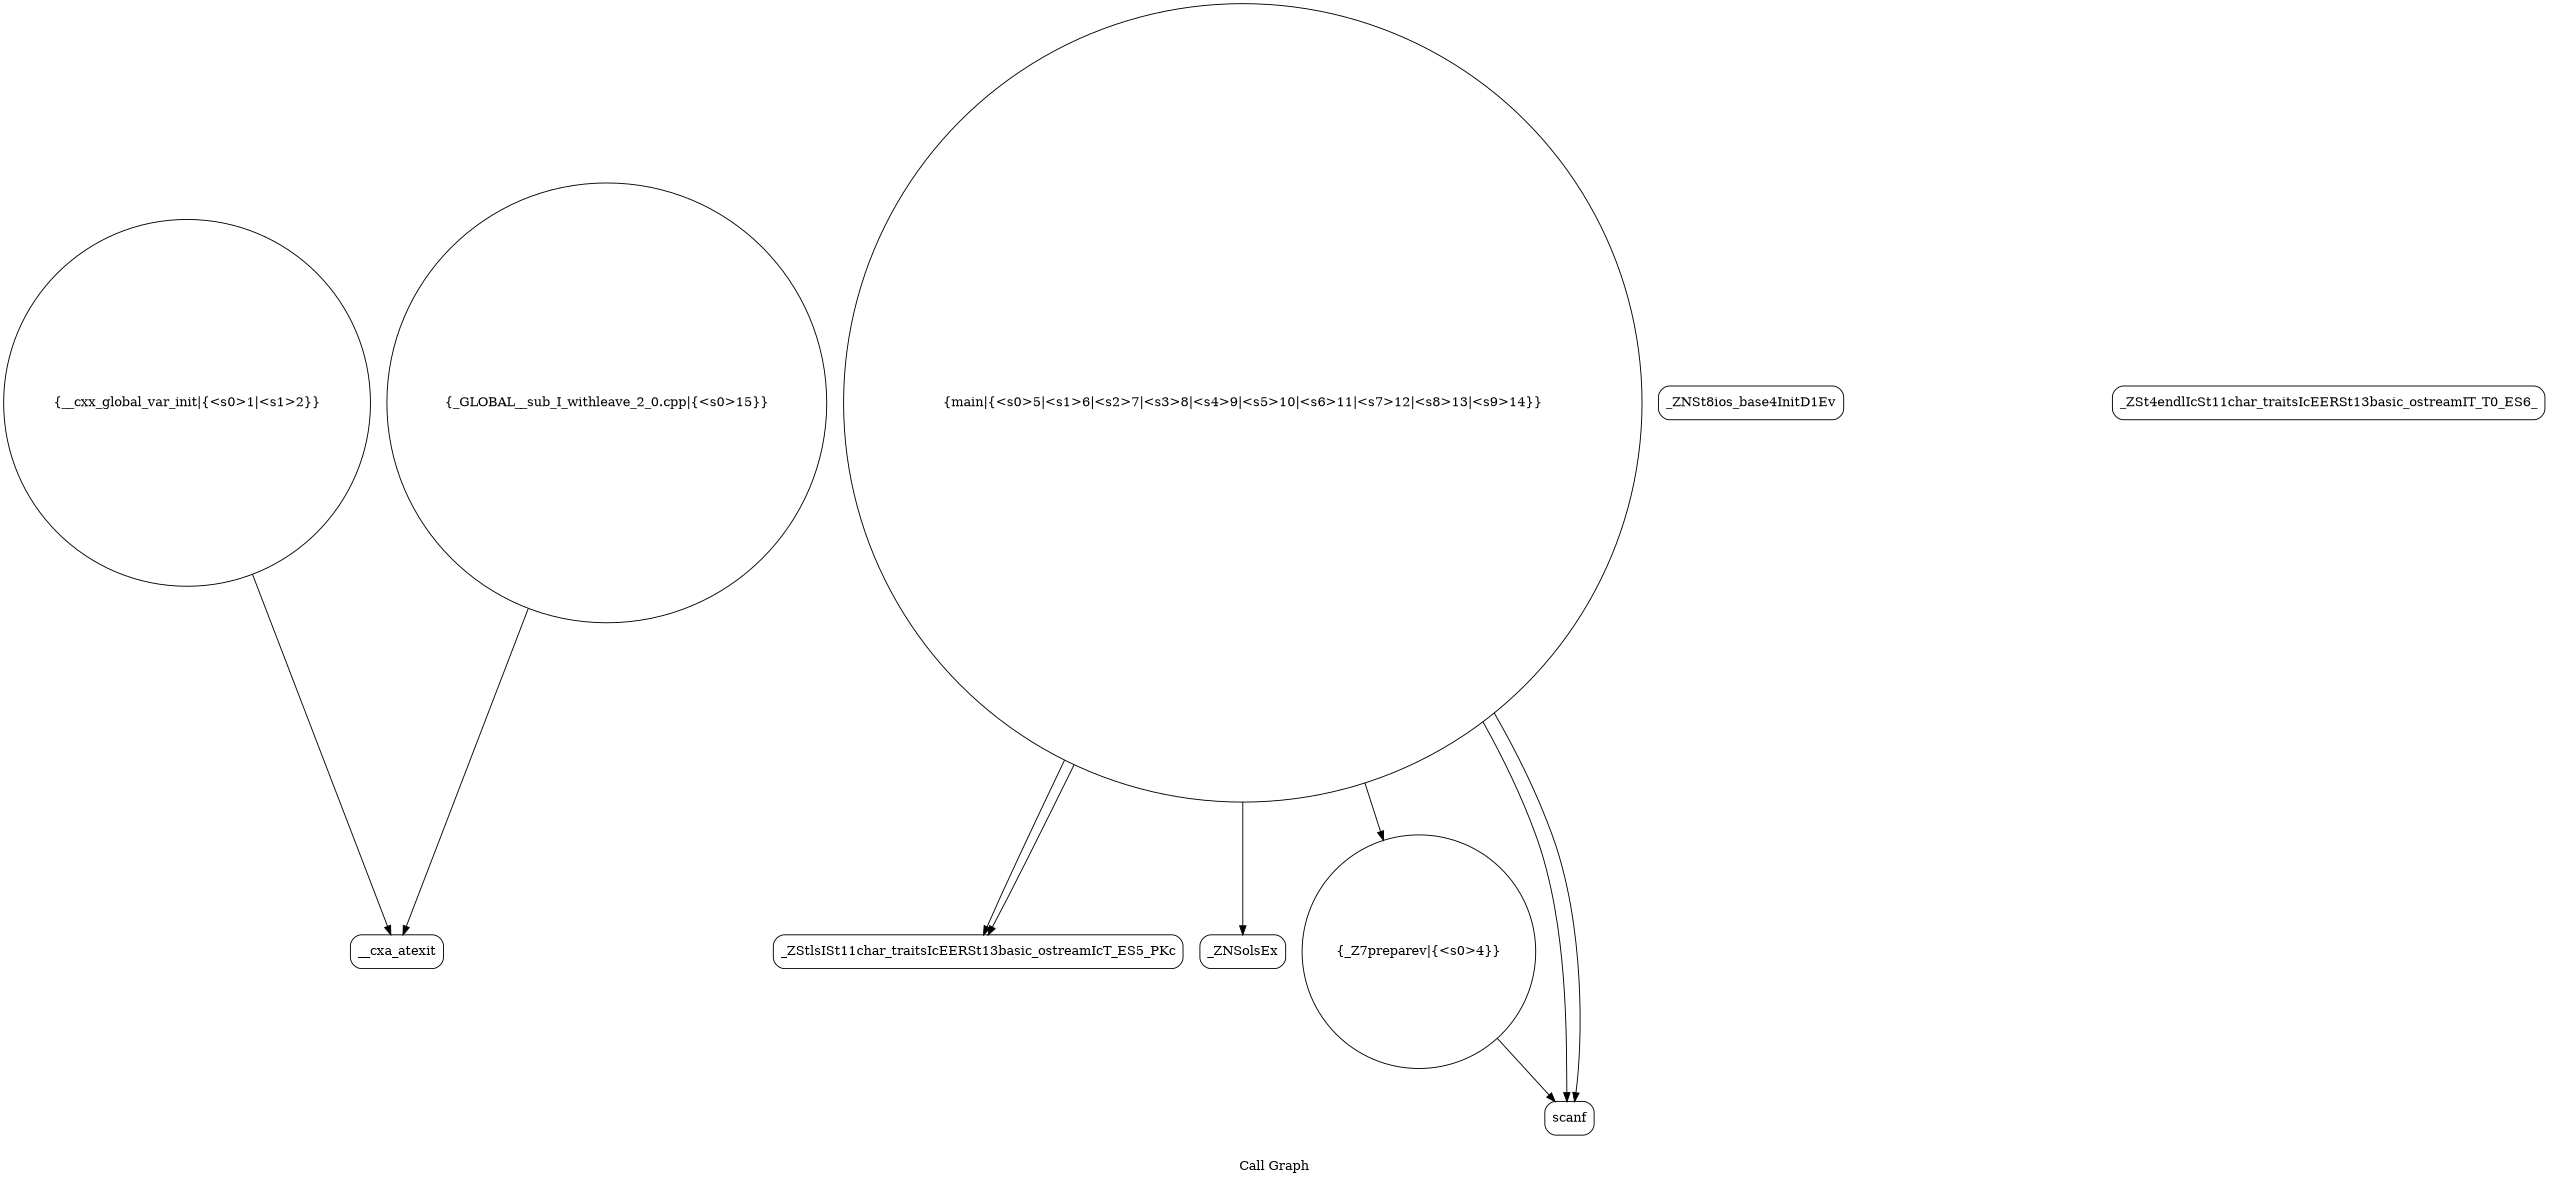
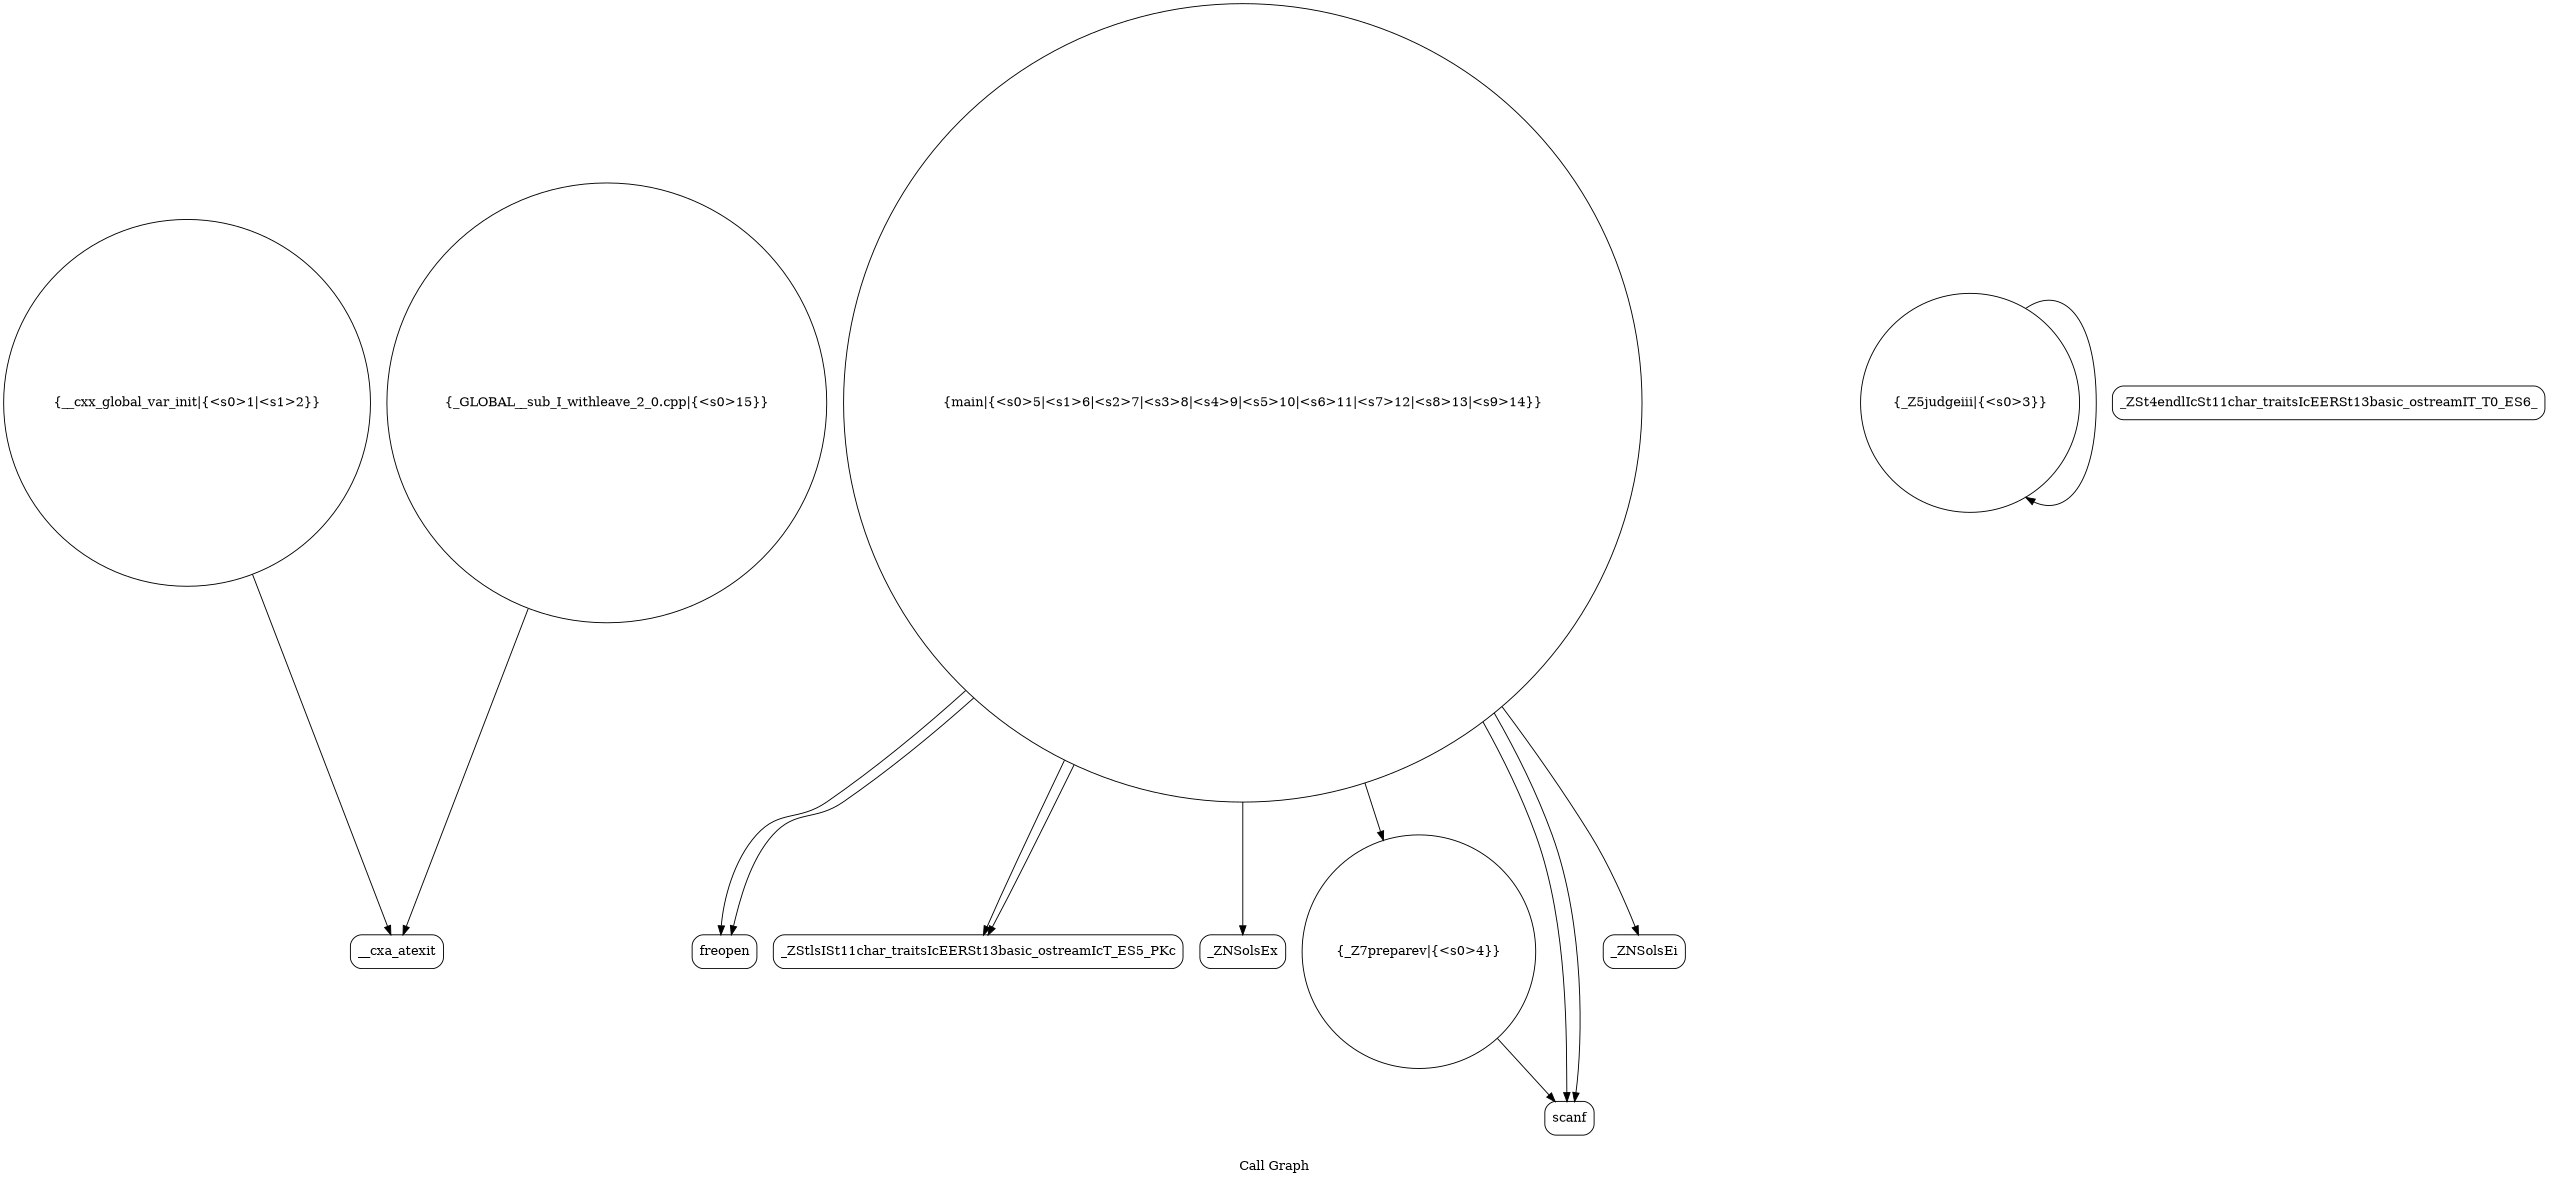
(1751, 403) -> none
none -> (1970, 403)
none -> (725, 952)
none -> (1644, 952)
